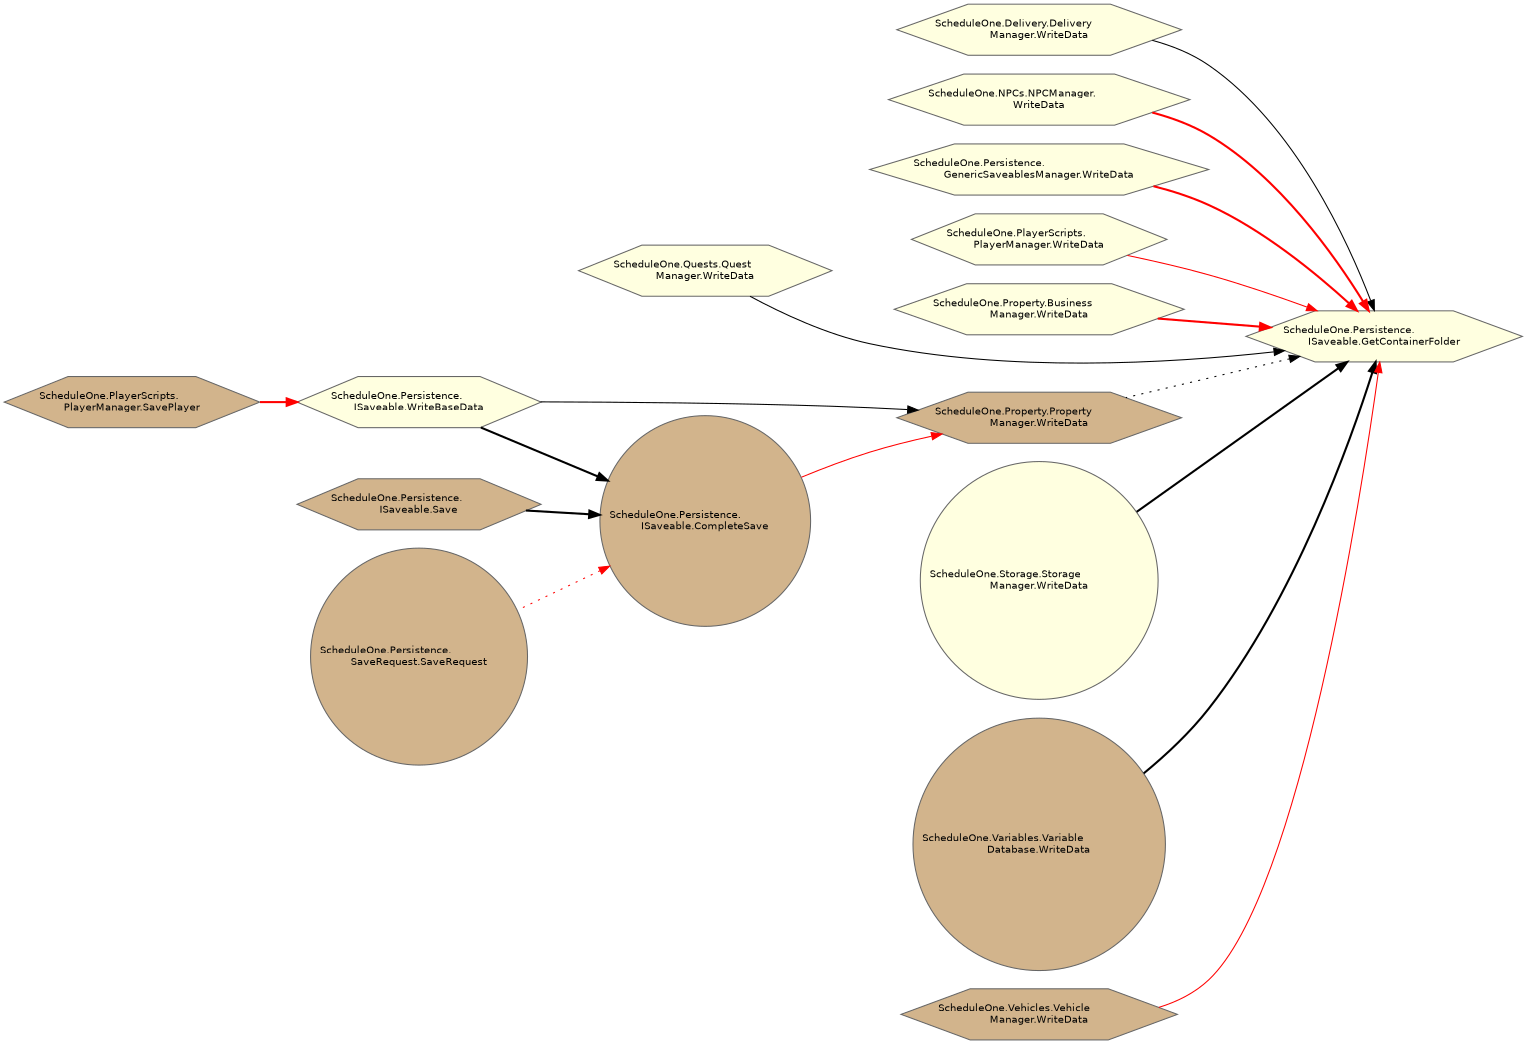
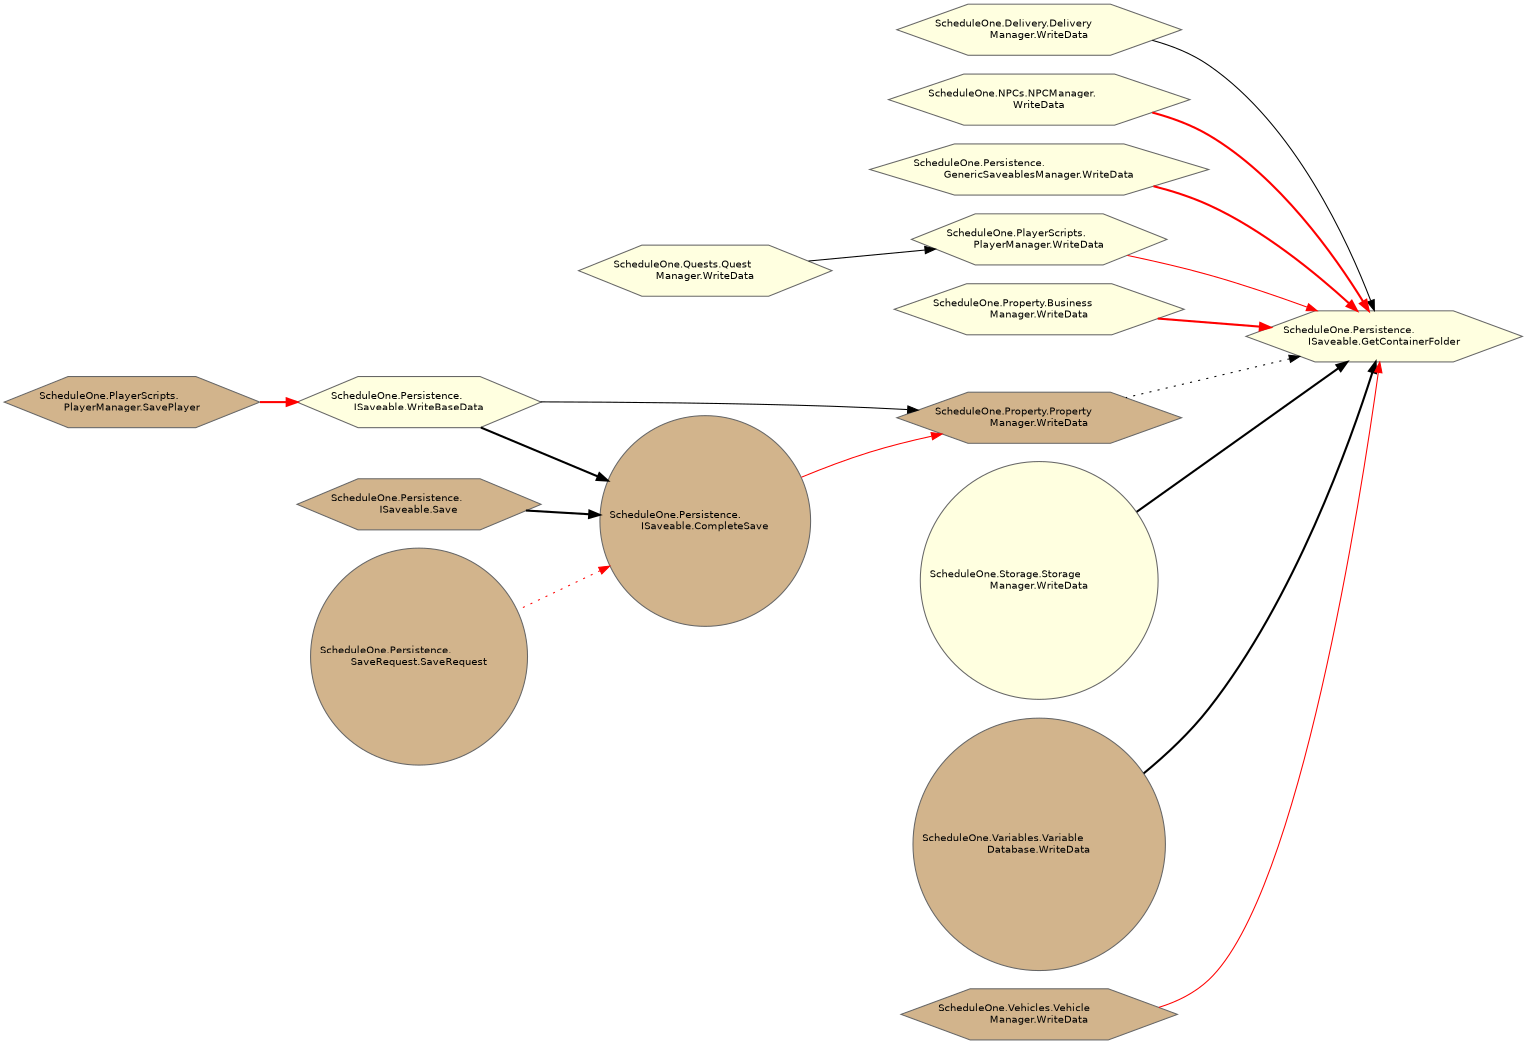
(1007, 361) -> (867, 256)
